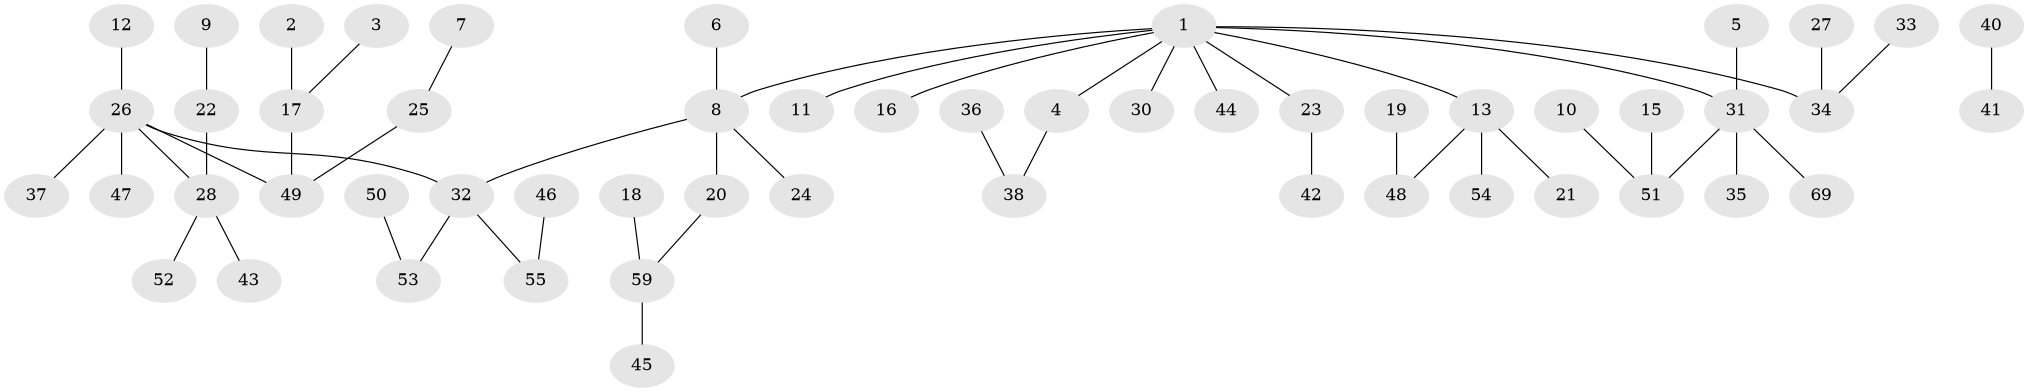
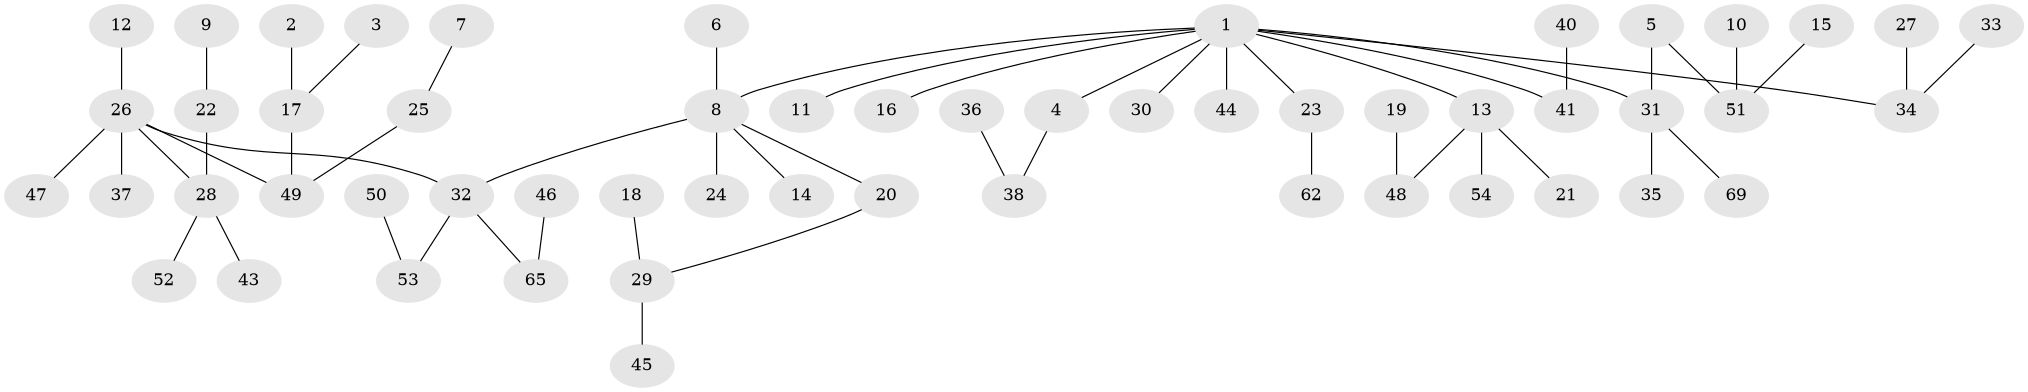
none -> (1402, 57)
(1694, 153) -> (1694, 68)
none -> (802, 196)
(1312, 196) -> (1312, 196)
(536, 281) -> (536, 281)
(642, 281) -> (642, 281)
